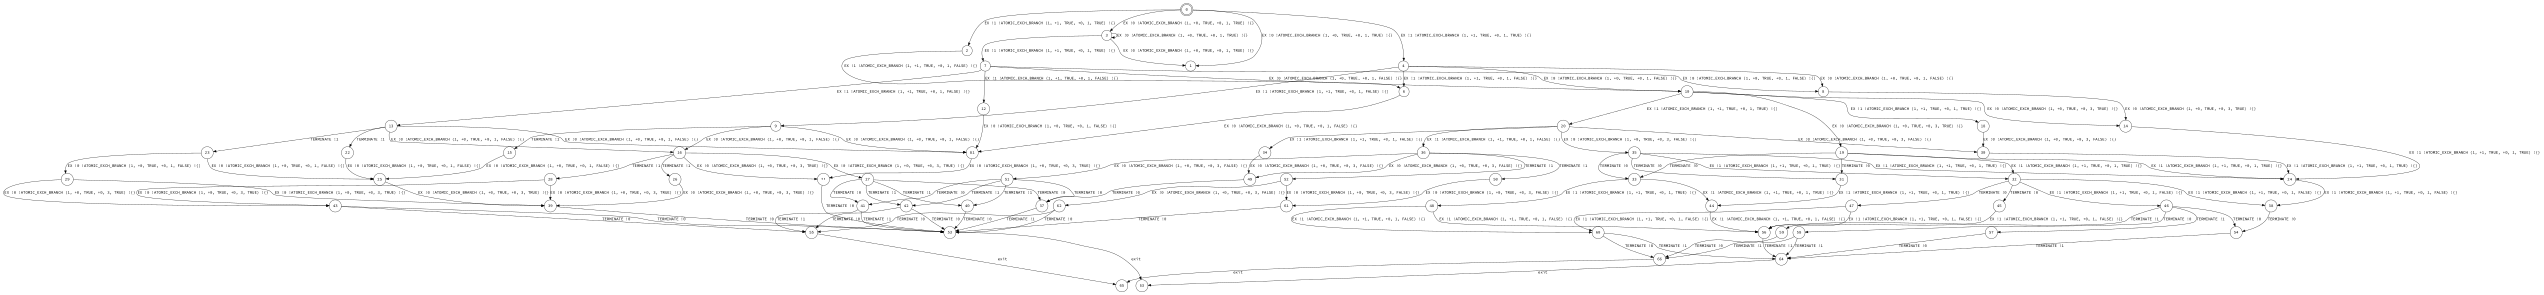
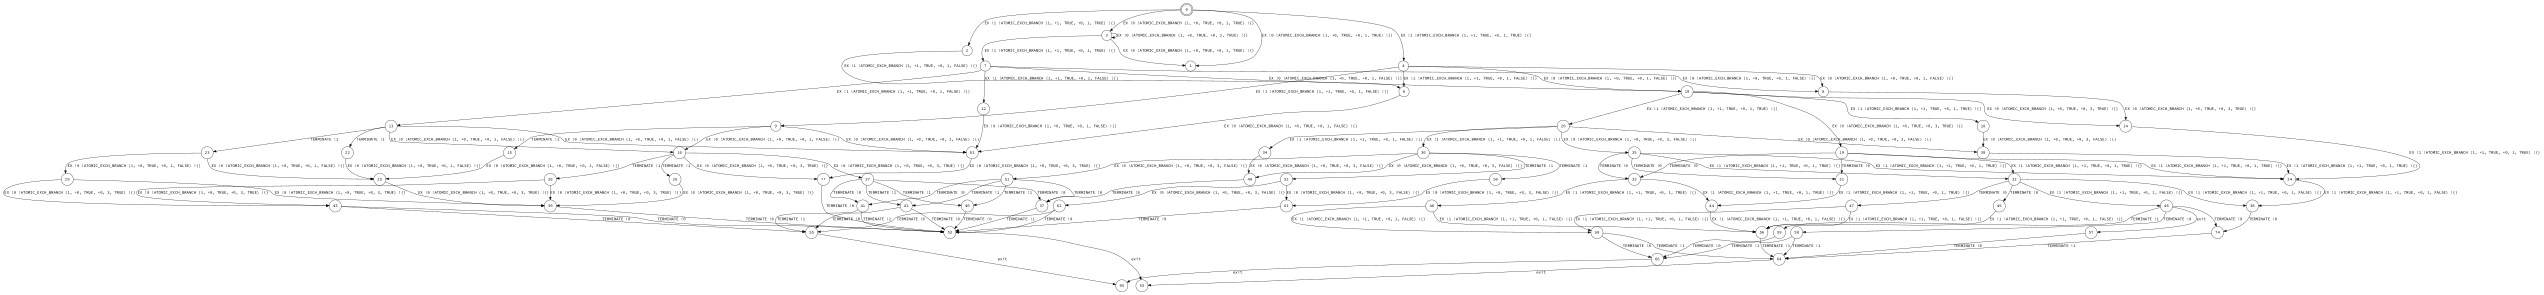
(2211, 219) -> (2201, 219)
(2236, 233) -> (2217, 233)
